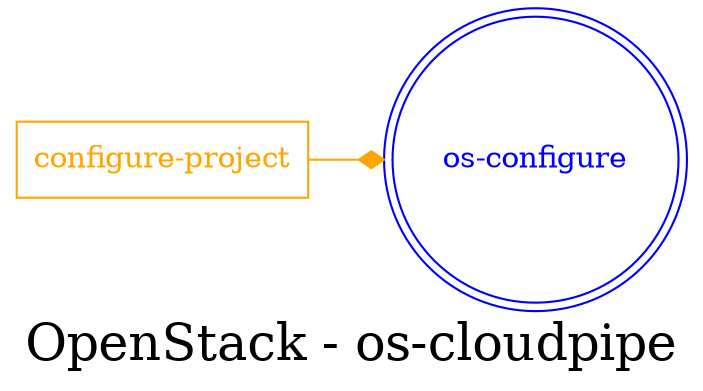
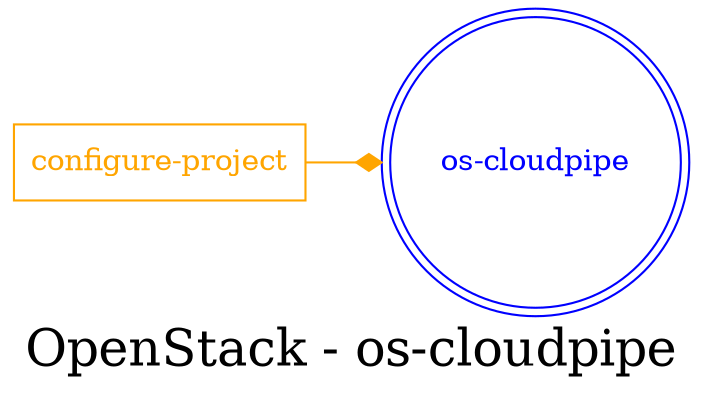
(536, 160) -> (536, 162)
